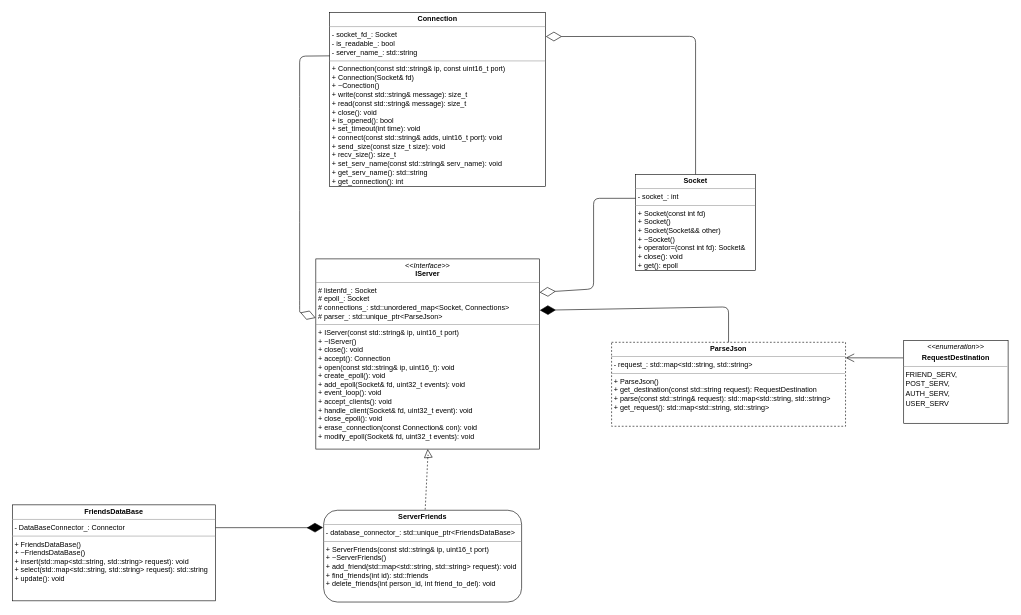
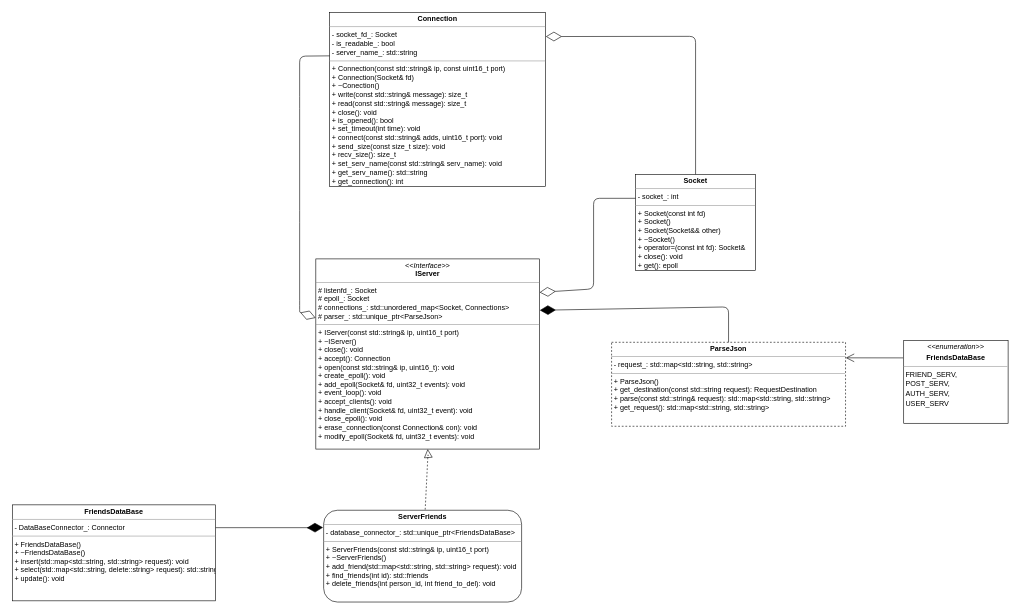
(938, 366) -> (933, 366)
(126, 535) -> (132, 535)
